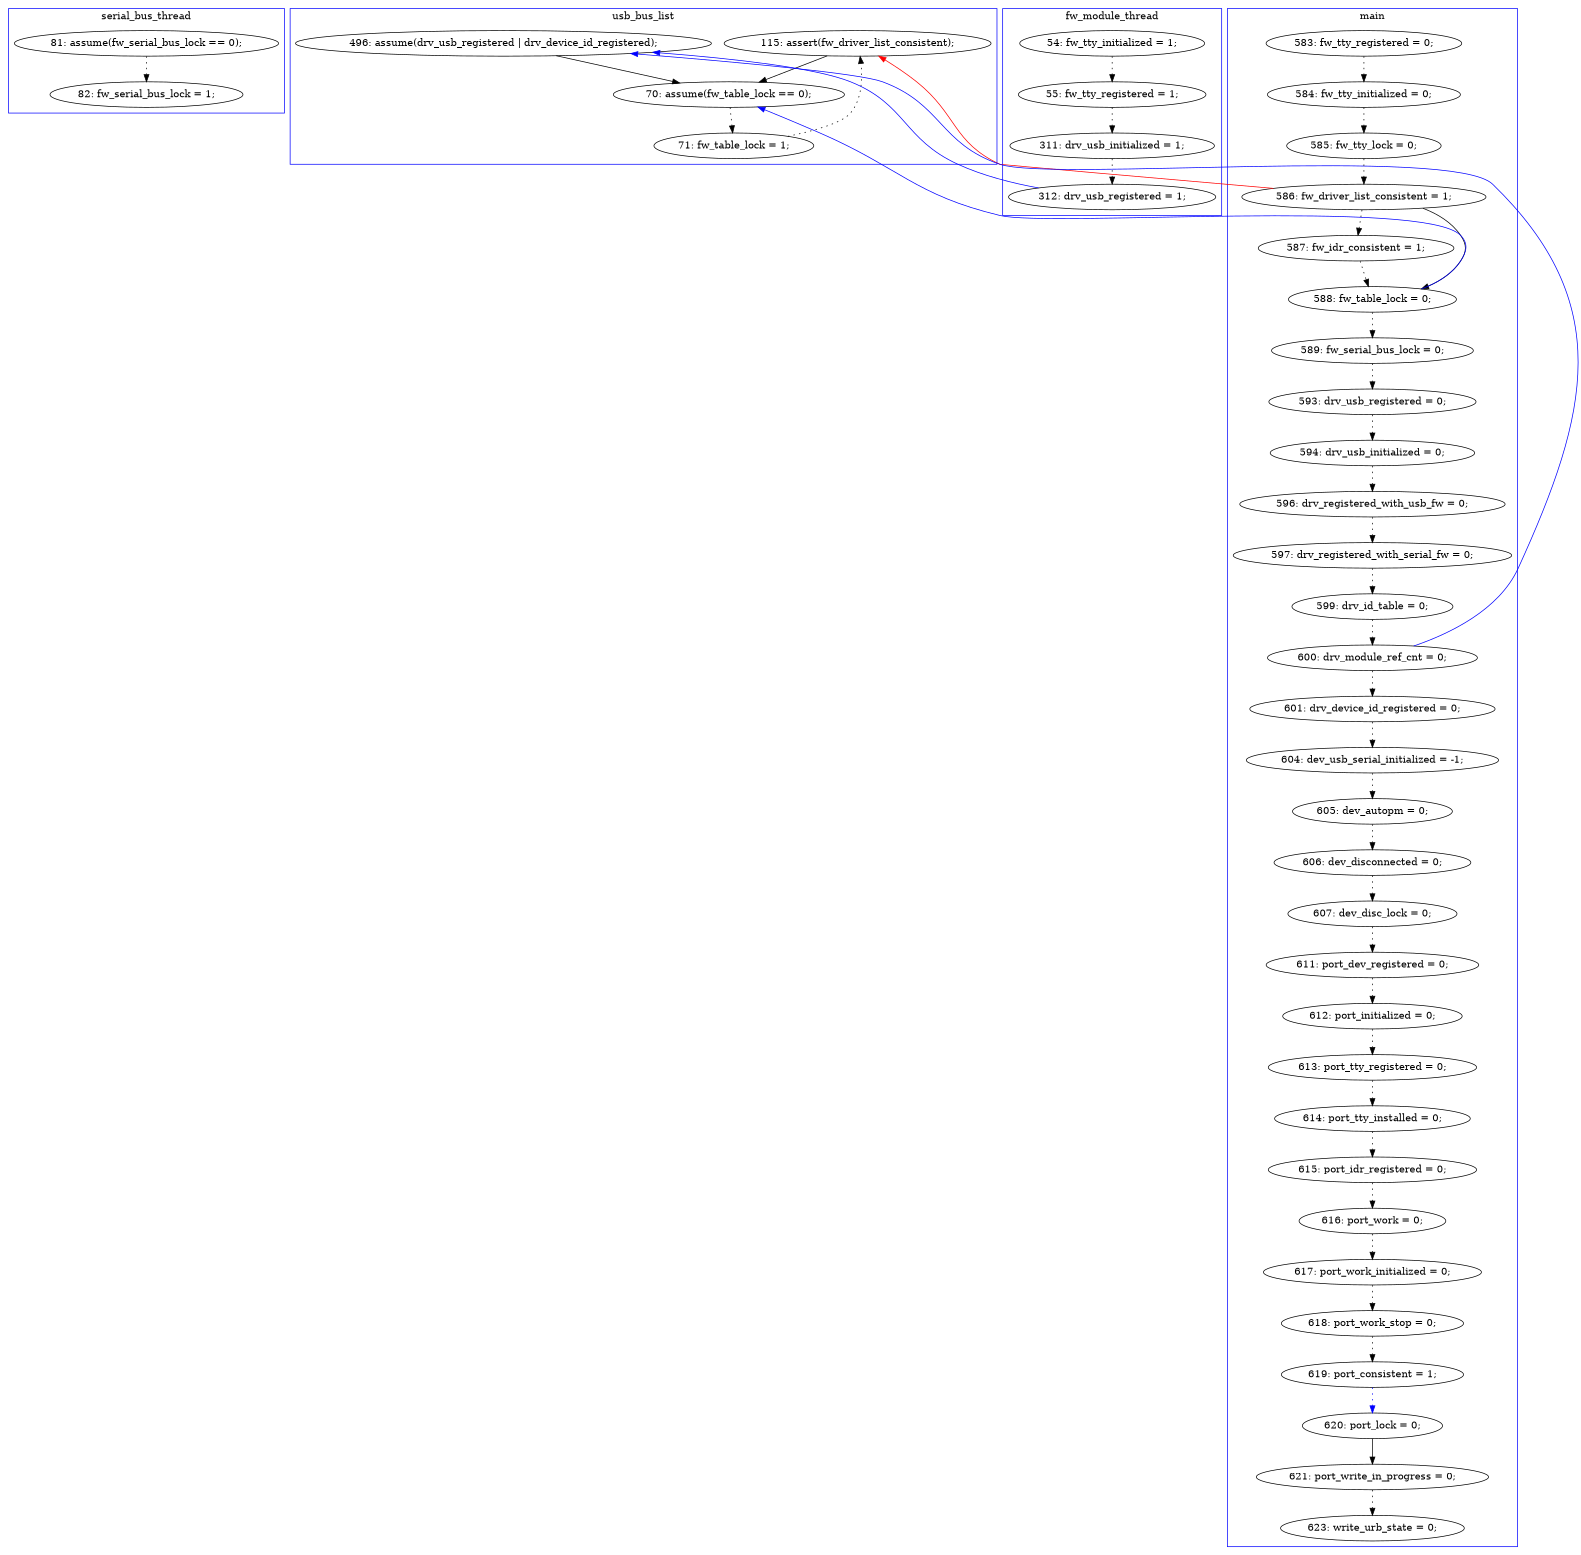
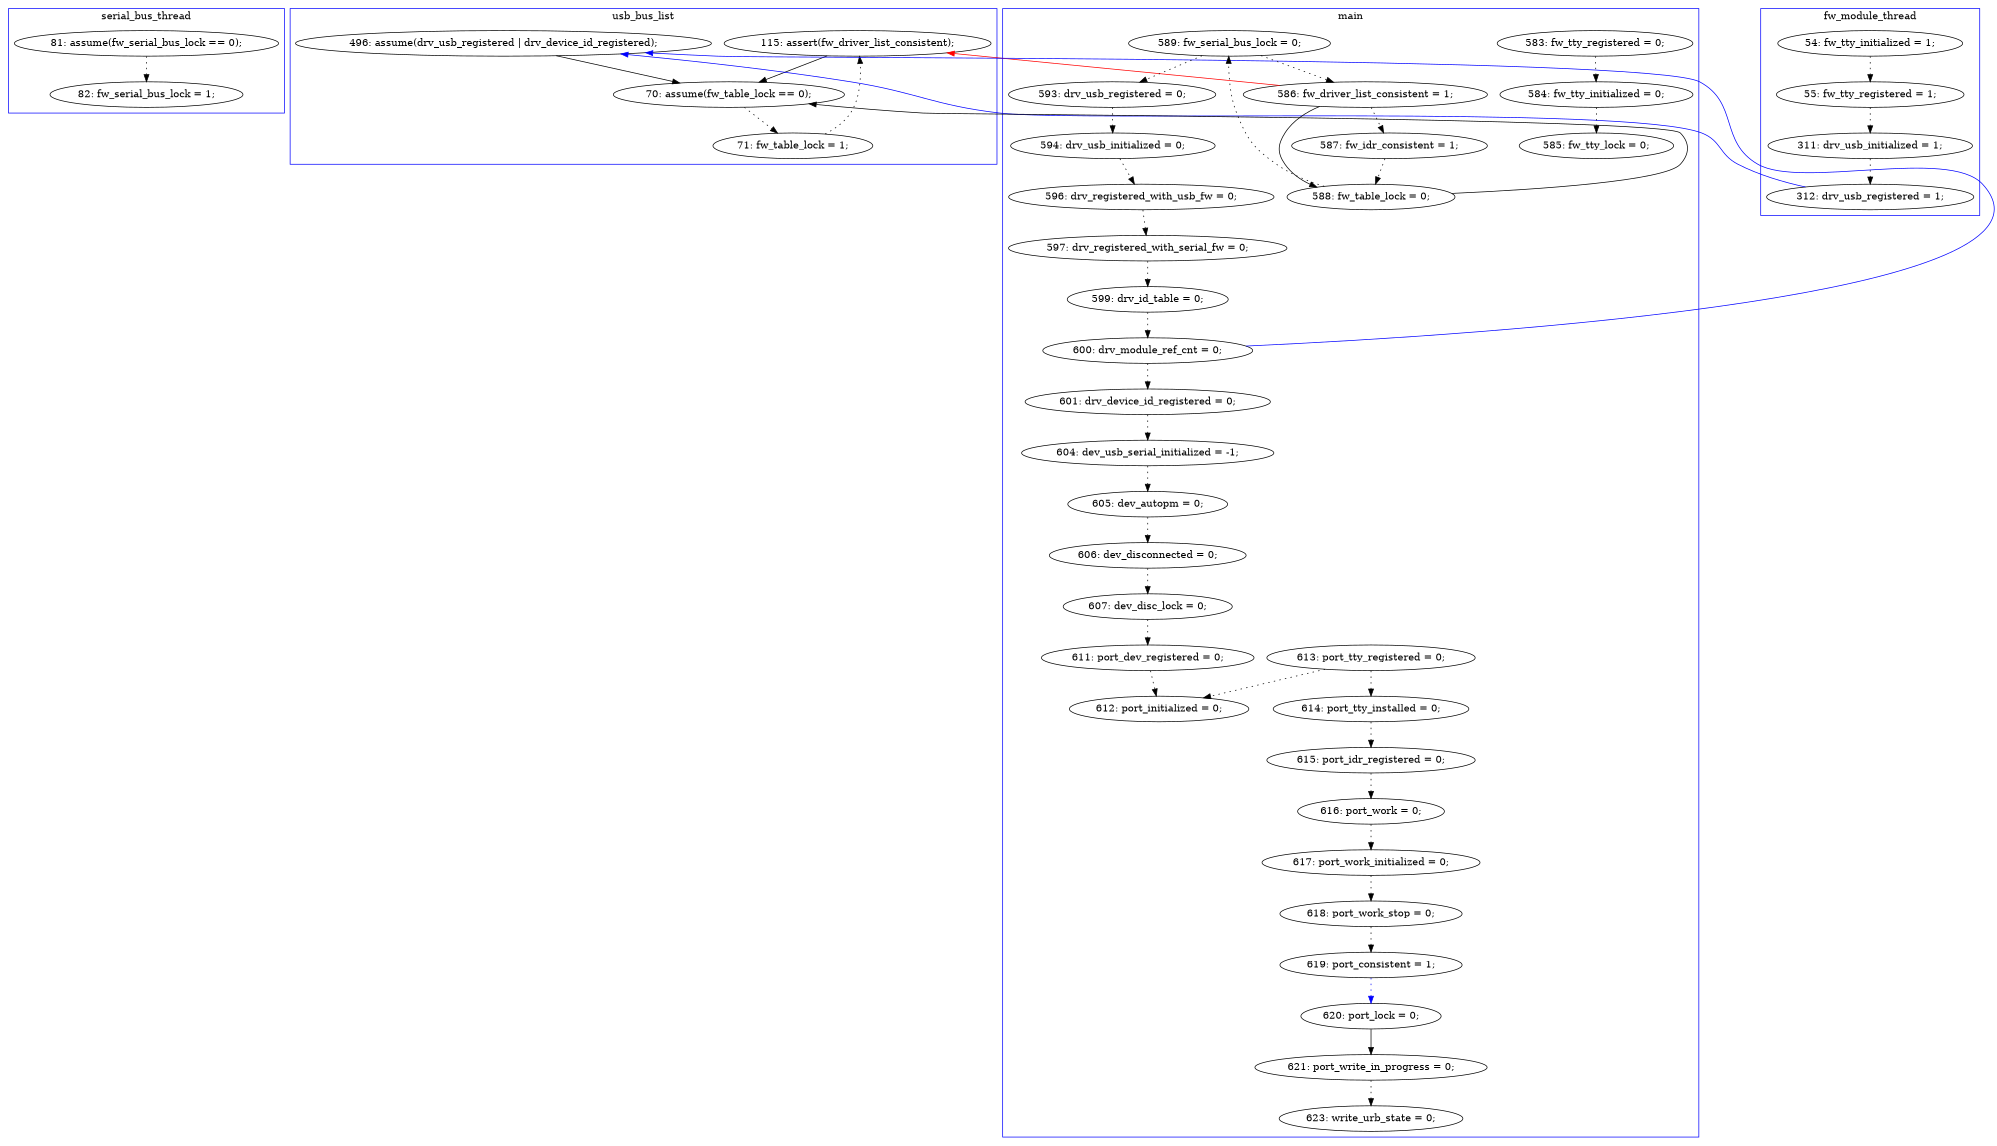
(1364, 171) -> (1294, 68)
(1241, 216) -> (1467, 121)
(1372, 1038) -> (1268, 683)
